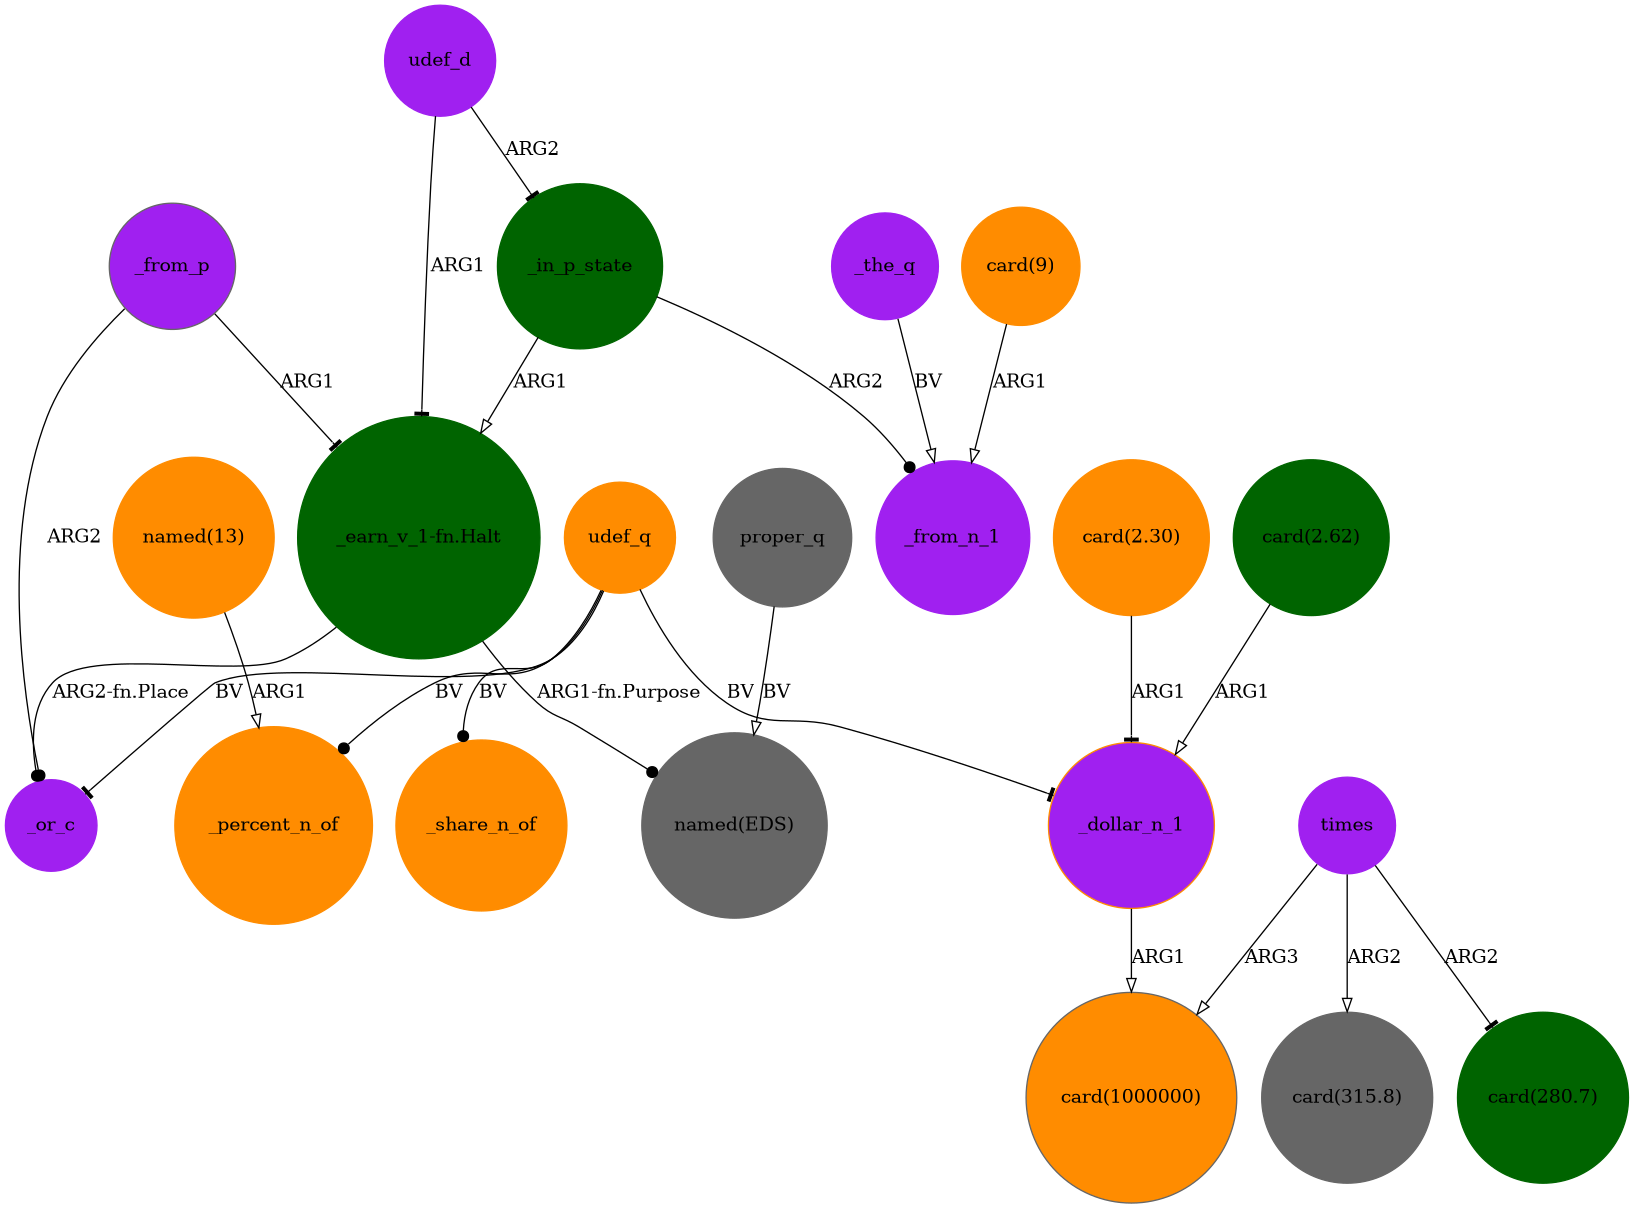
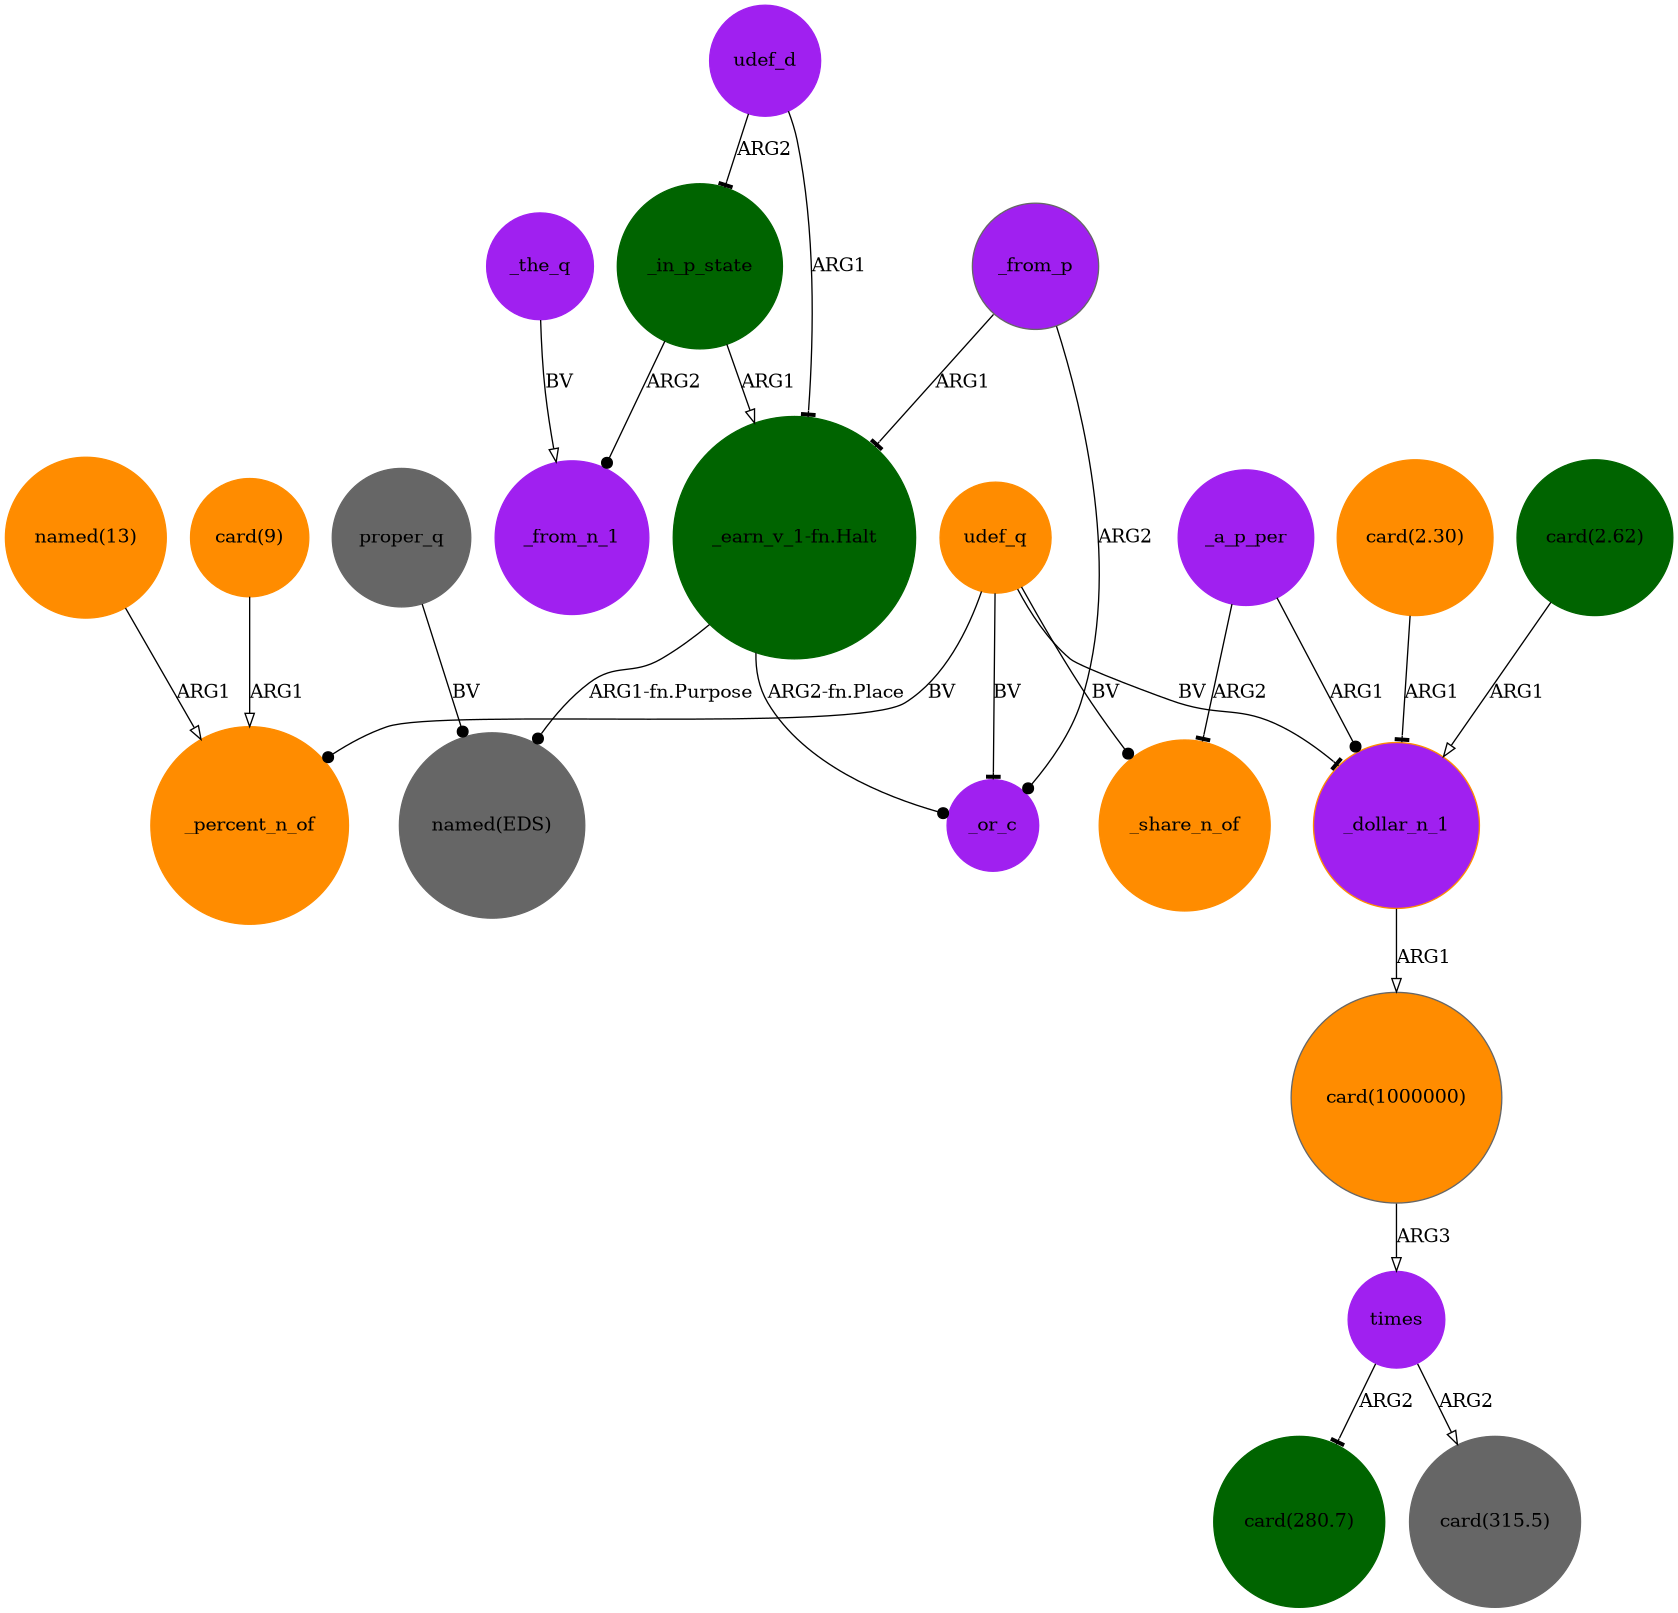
(991, 387) -> (250, 655)
none -> (1246, 538)
(766, 664) -> (442, 665)
(1261, 934) -> (1396, 1230)
(1347, 1098) -> (1495, 1522)
